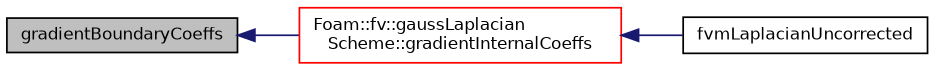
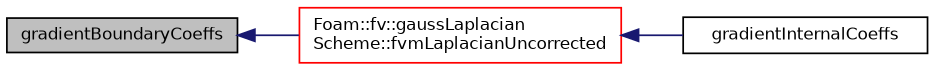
(460, 35) -> (460, 35)
(805, 35) -> (805, 35)
